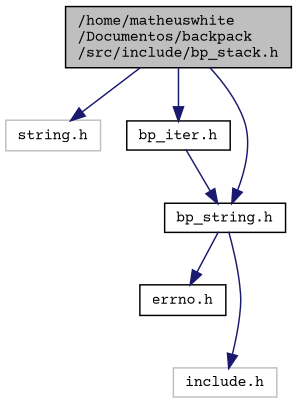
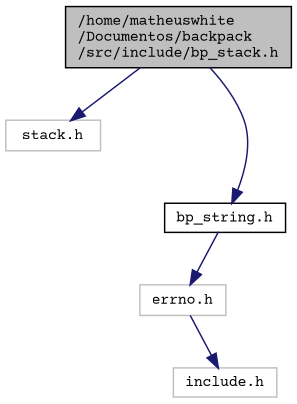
(53, 135) -> (53, 135)
(178, 135) -> none
(240, 293) -> (201, 335)
(183, 300) -> (183, 300)
